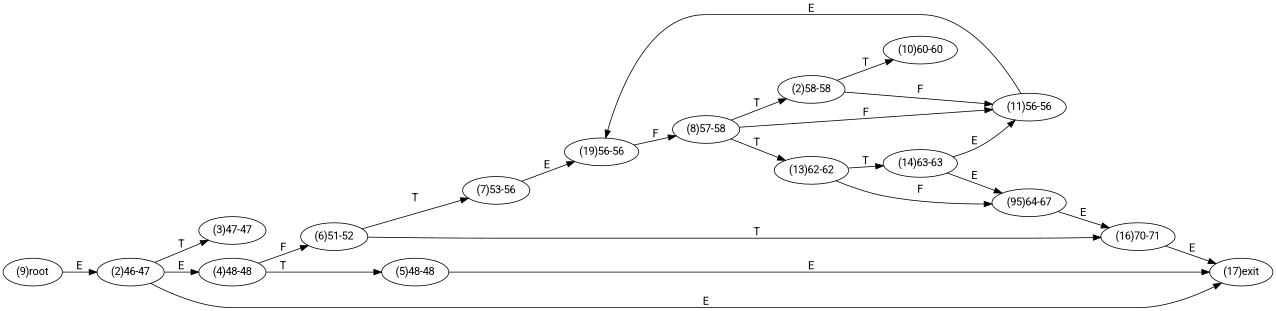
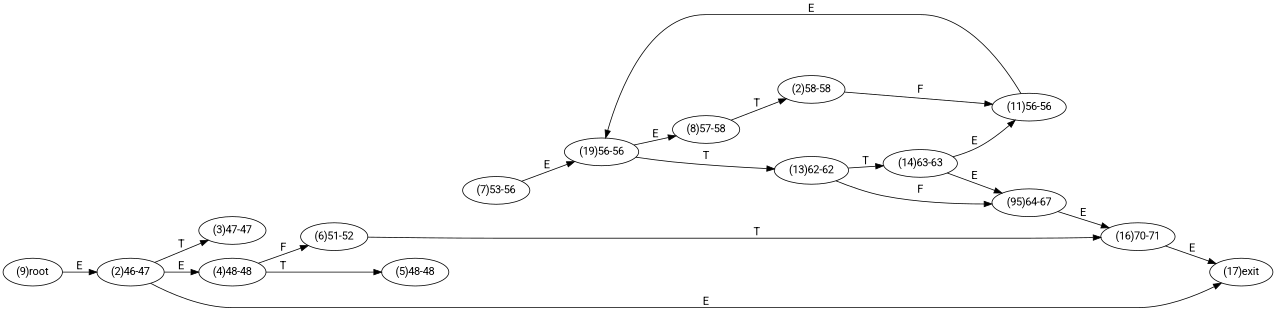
(920, 50) -> none
(862, 119) -> none
(656, 135) -> (656, 135)
(755, 148) -> (701, 164)
(411, 215) -> none
(825, 272) -> none
